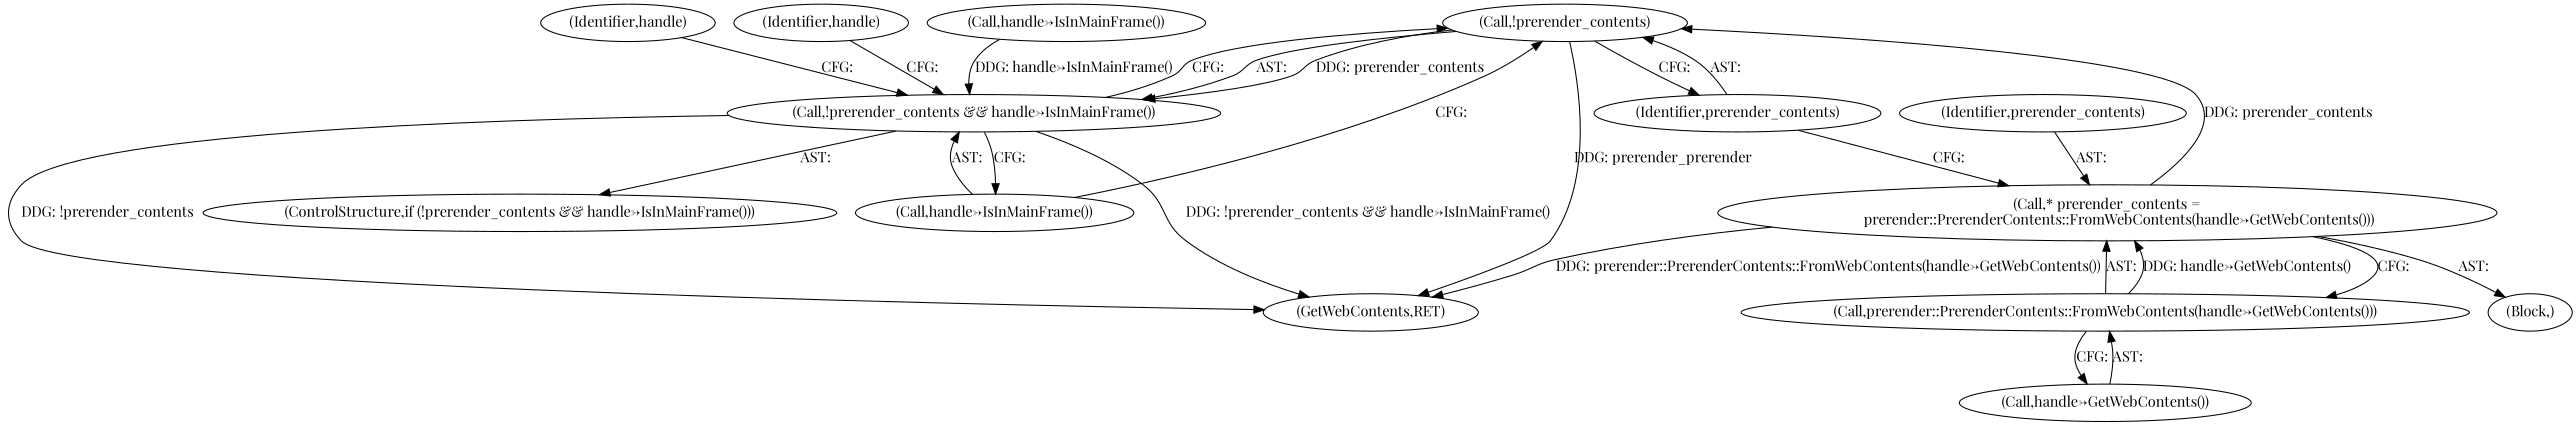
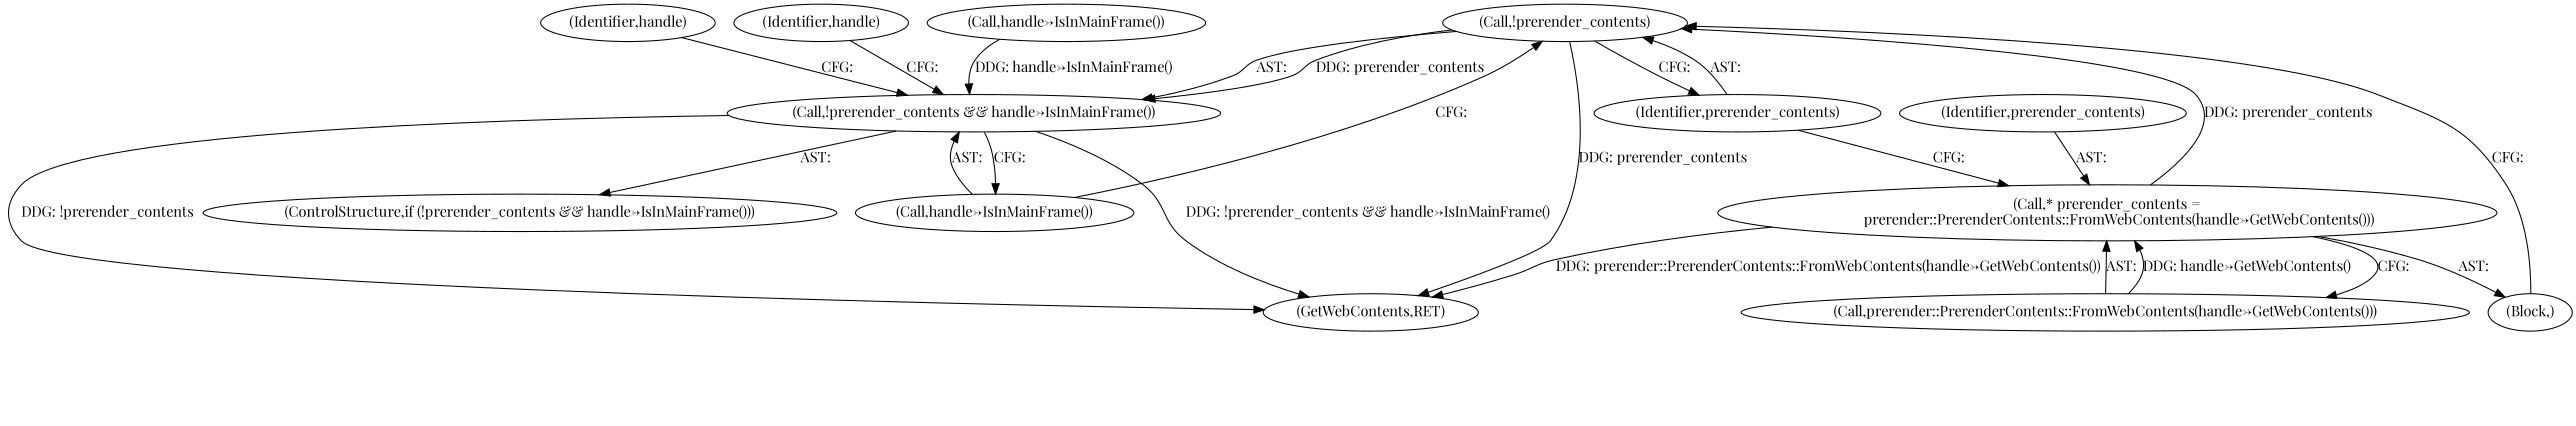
(1266, 44) -> (2175, 55)
(1663, 158) -> (1663, 158)
(2105, 403) -> none
